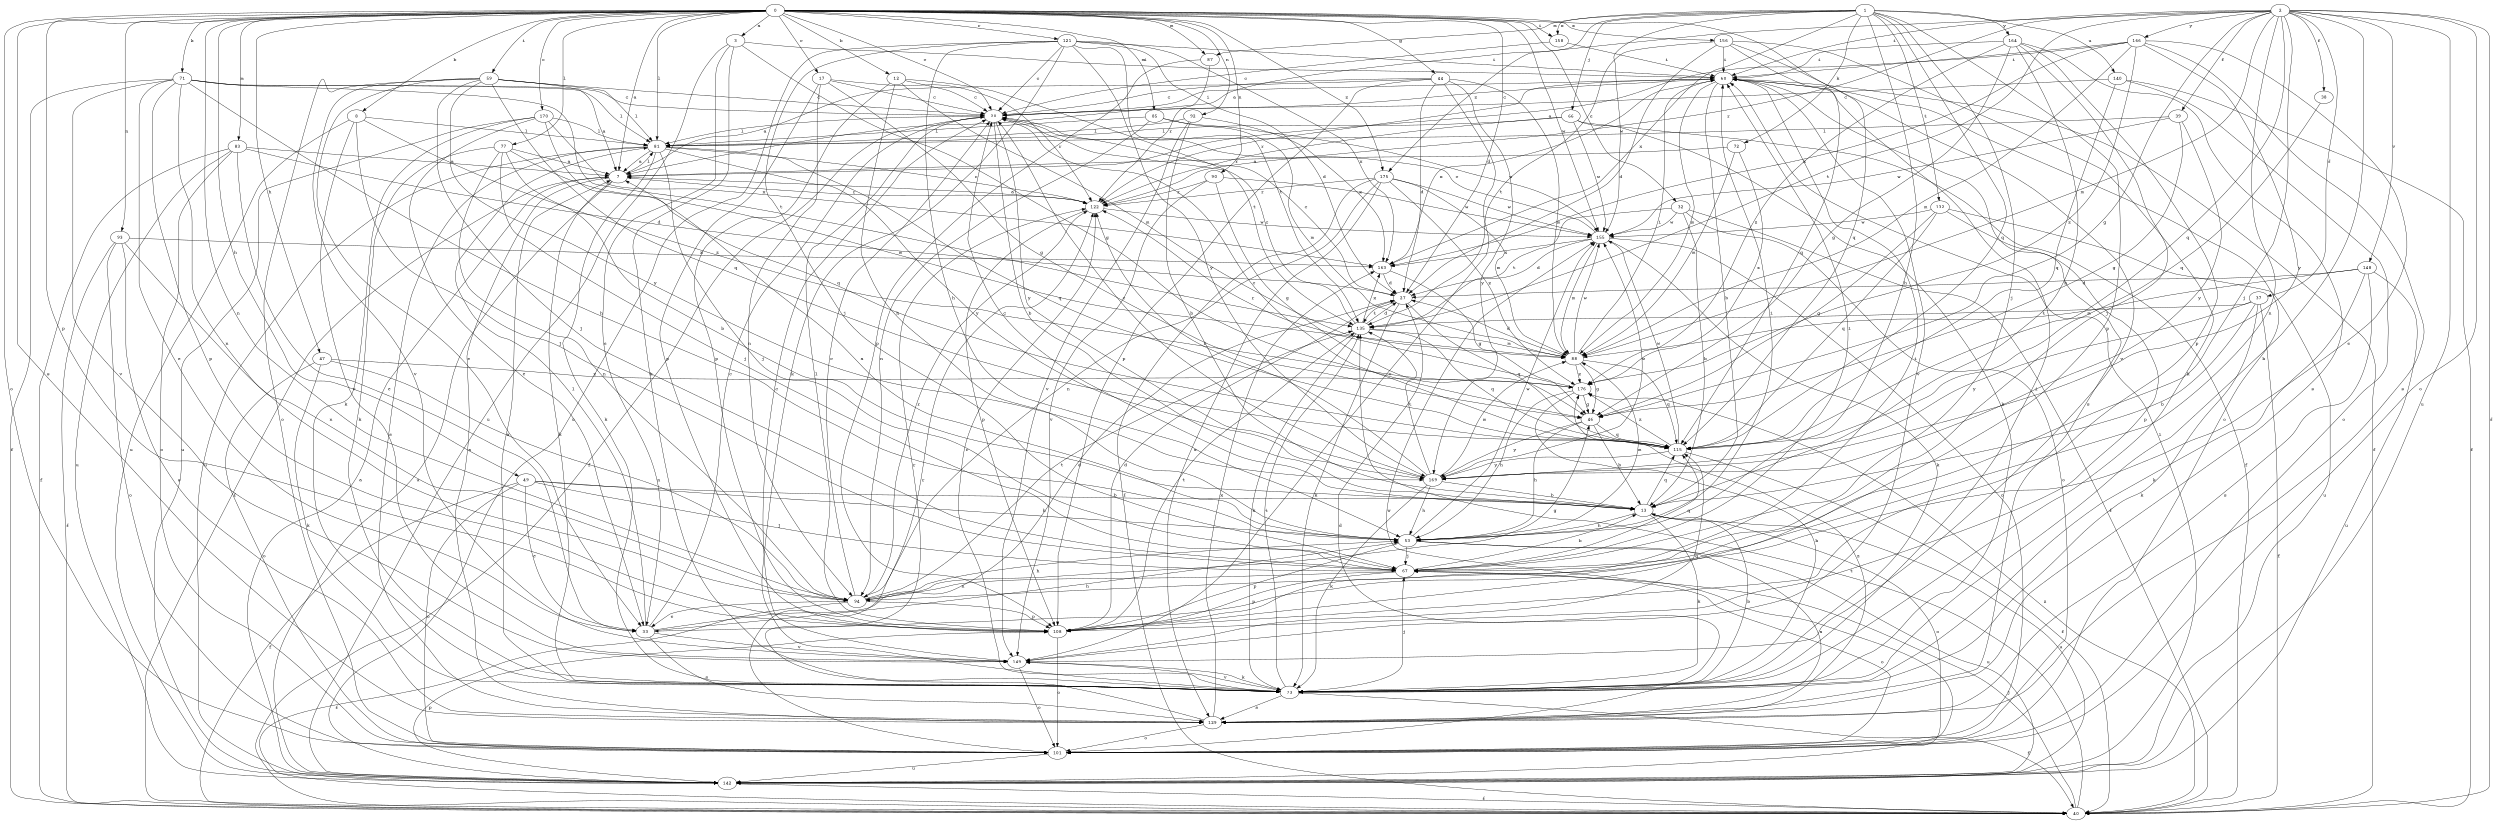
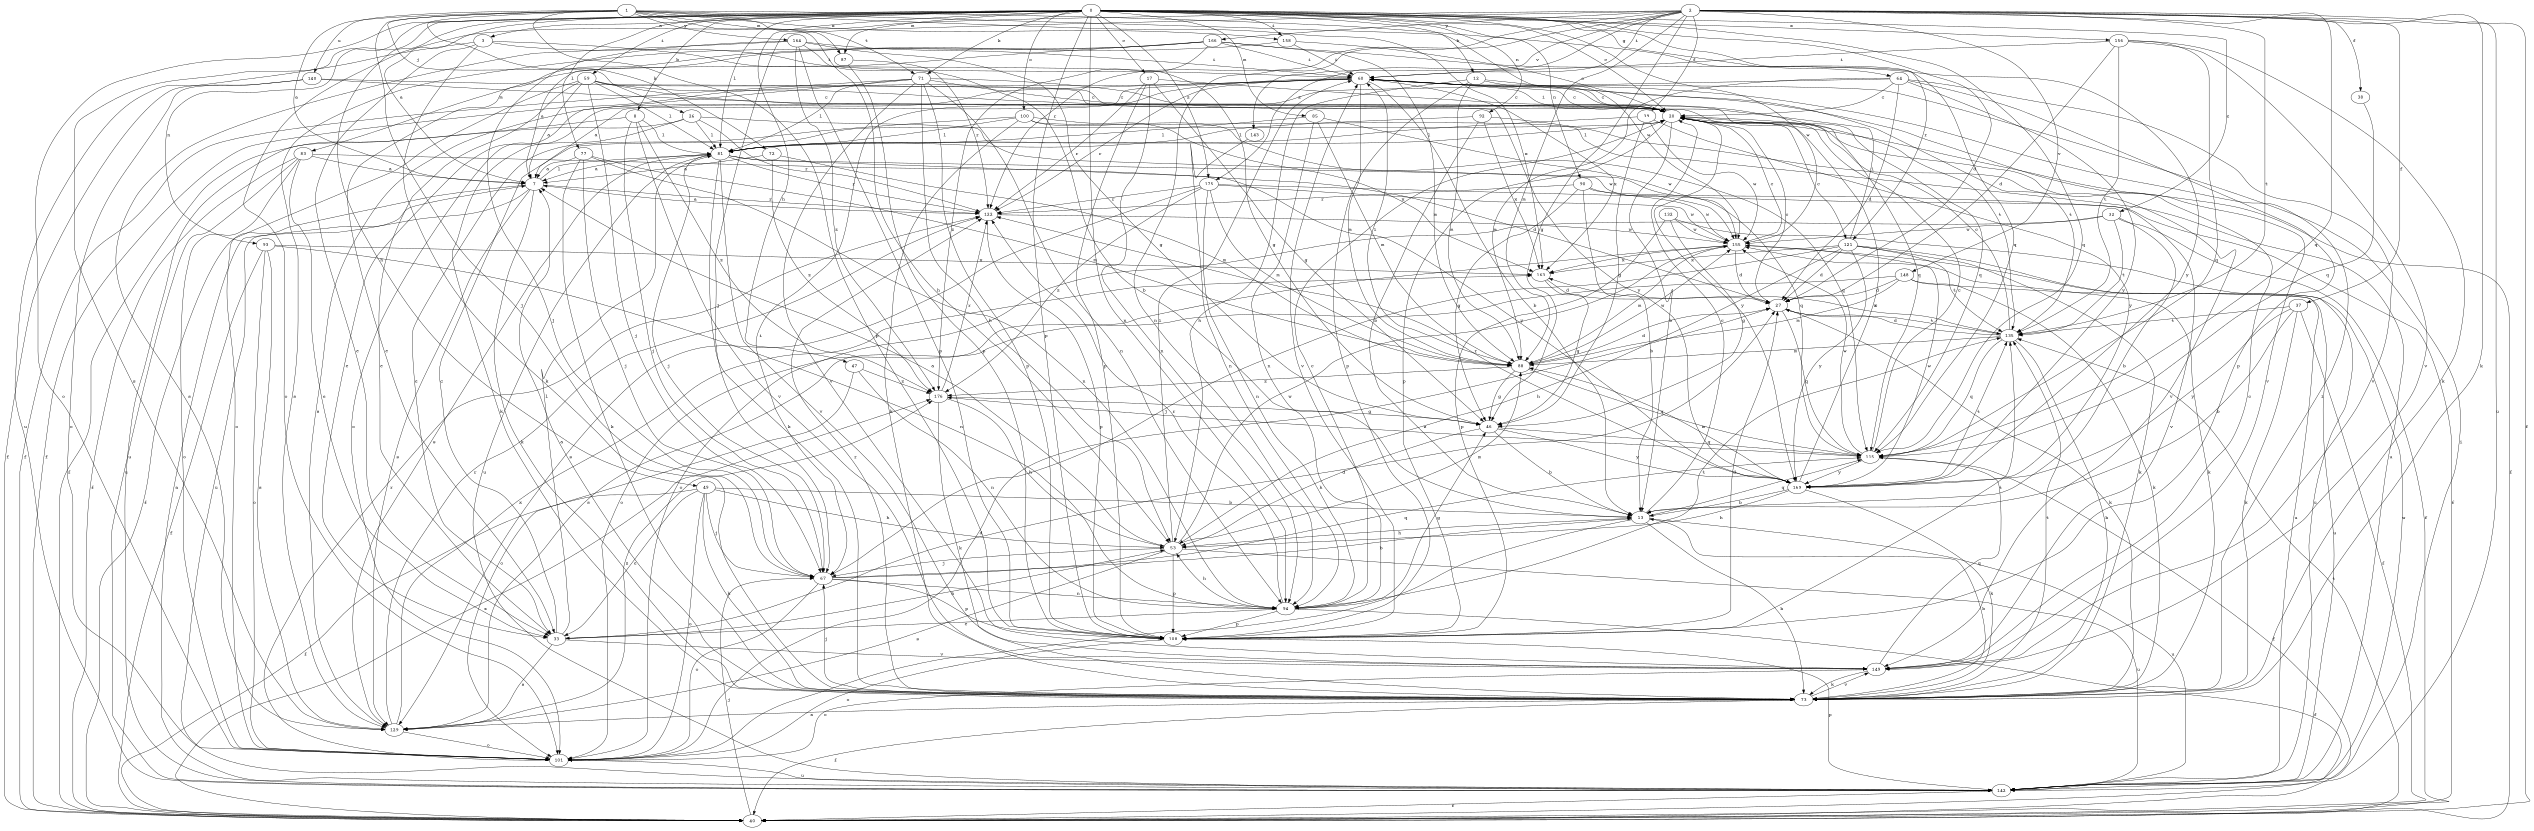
(449, 13) -> (693, 64)
(1032, 77) -> (1792, 134)
(1440, 78) -> (1899, 78)
(1918, 100) -> (764, 25)
(544, 116) -> (1025, 116)
(1571, 116) -> (692, 116)
none -> (1255, 135)
(1766, 167) -> none
(1822, 343) -> none
(1915, 359) -> (1303, 366)
(816, 374) -> (1404, 381)
(1818, 417) -> (906, 115)
(1021, 449) -> (1649, 331)
(451, 512) -> (1141, 652)
(553, 683) -> (1184, 697)
